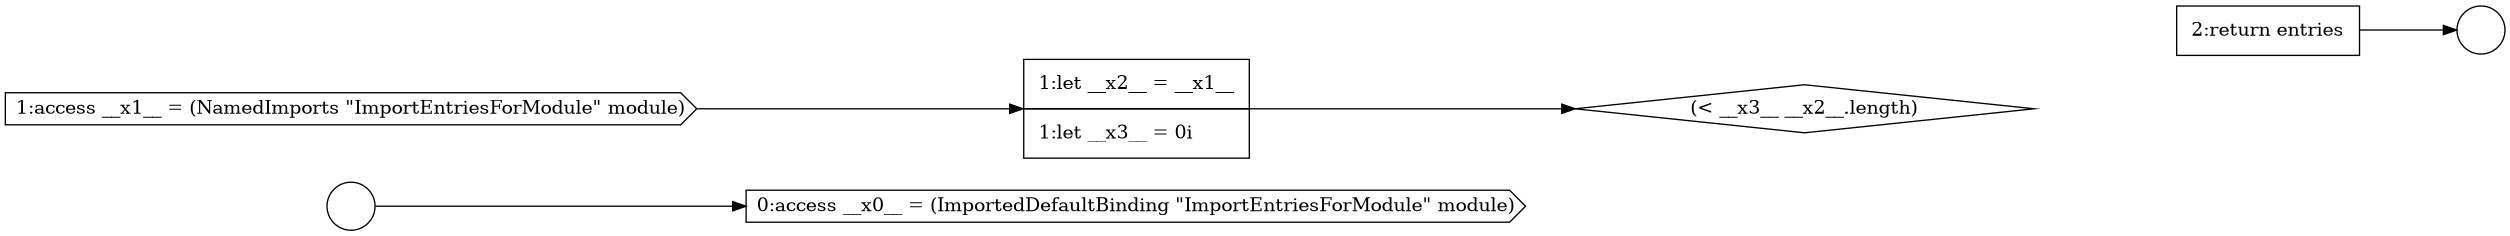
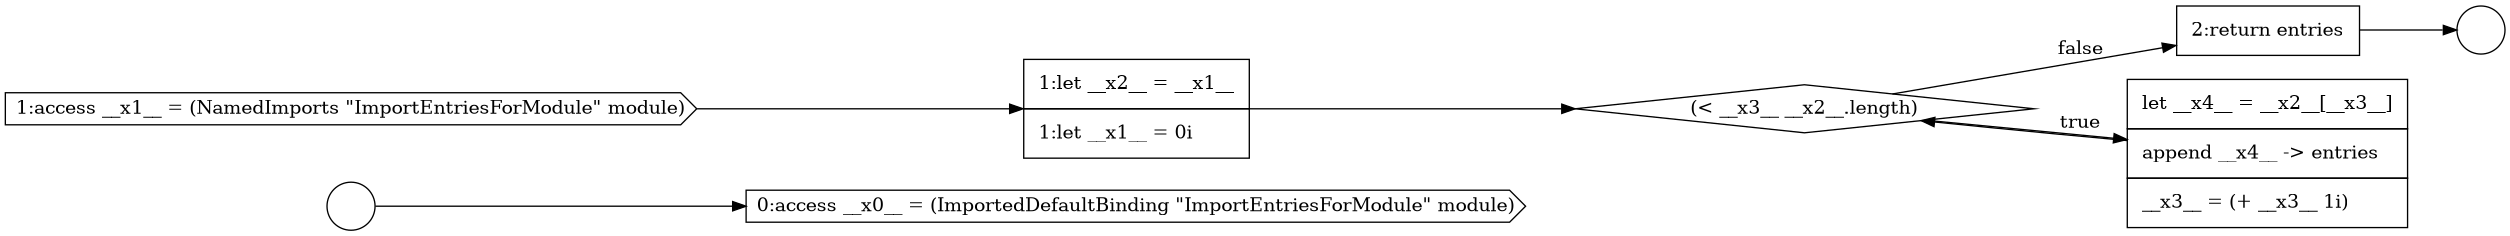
none -> (2028, 71)
(1116, 133) -> (1116, 133)
none -> (2267, 153)
